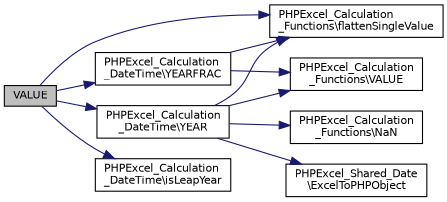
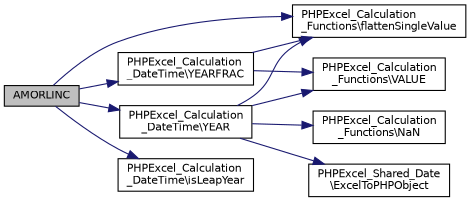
(30, 96) -> (42, 96)
